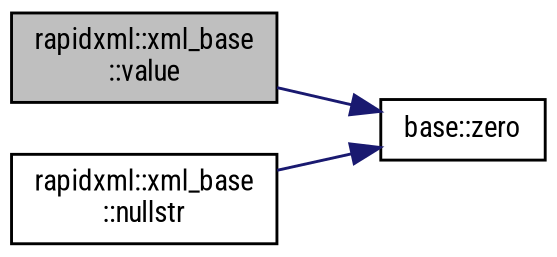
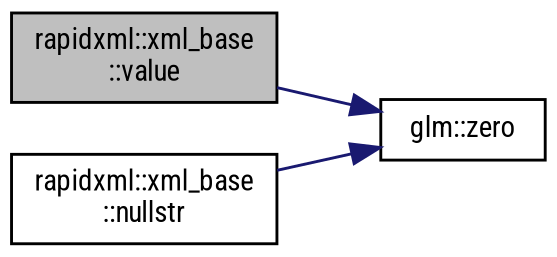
(463, 130) -> (463, 130)
